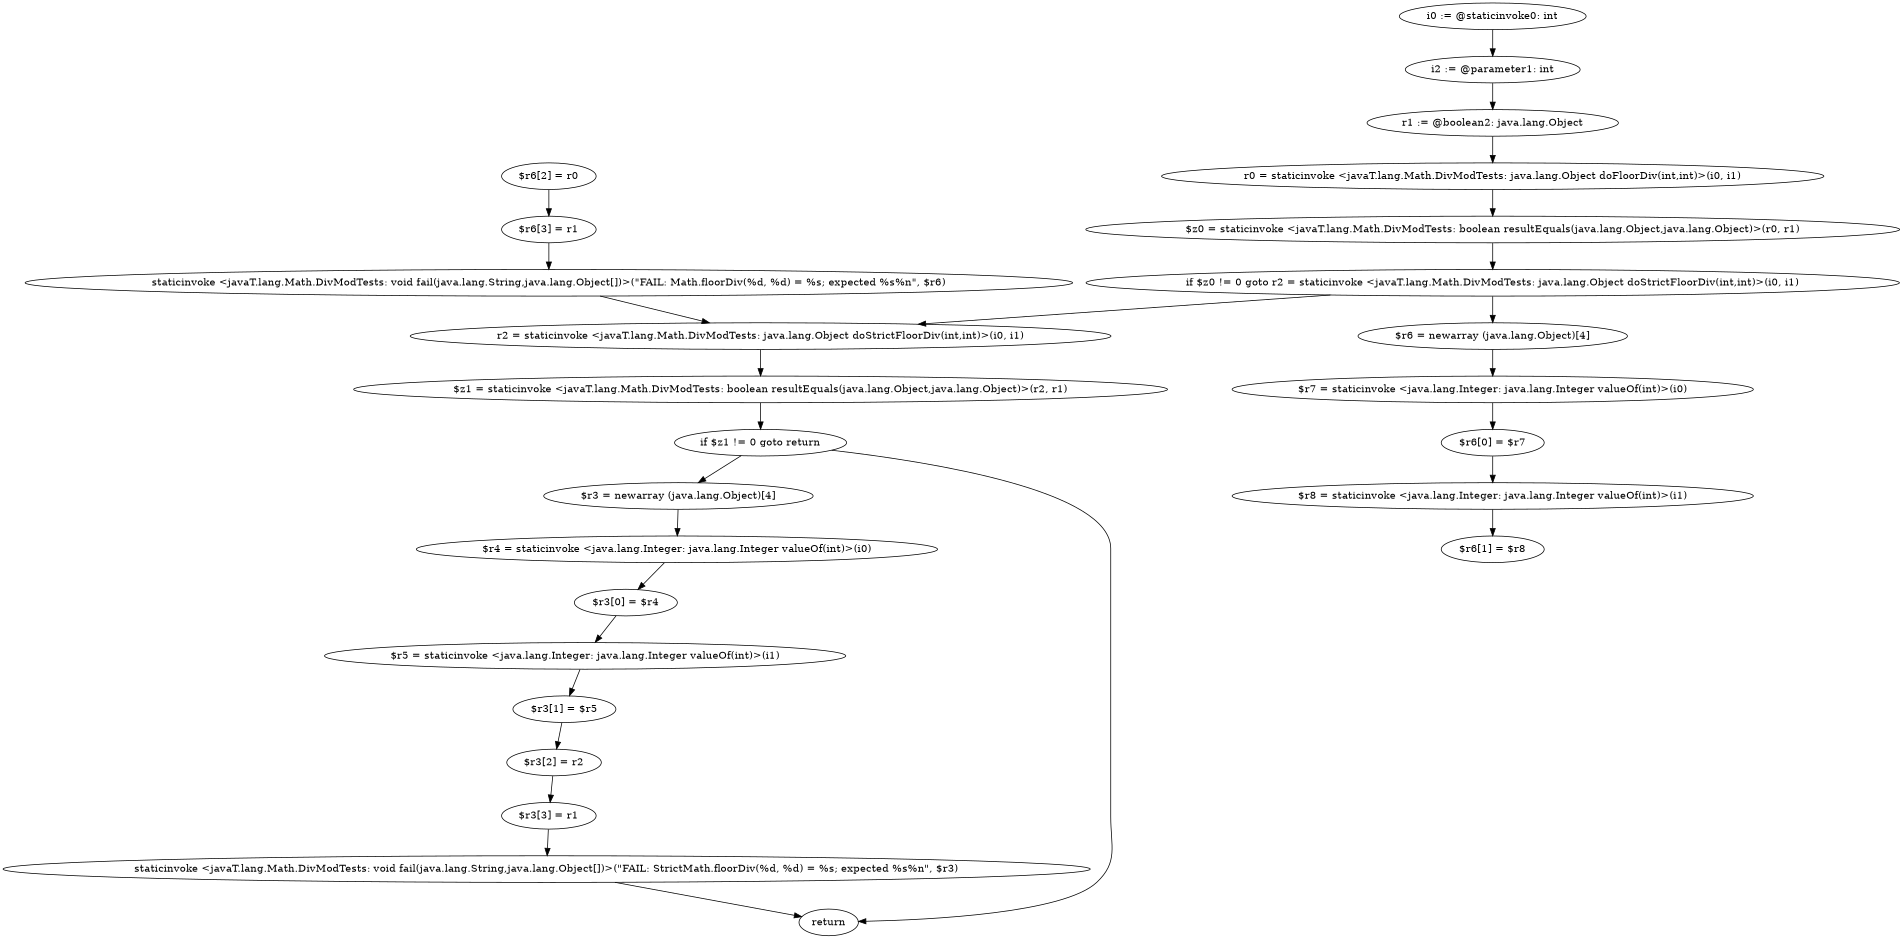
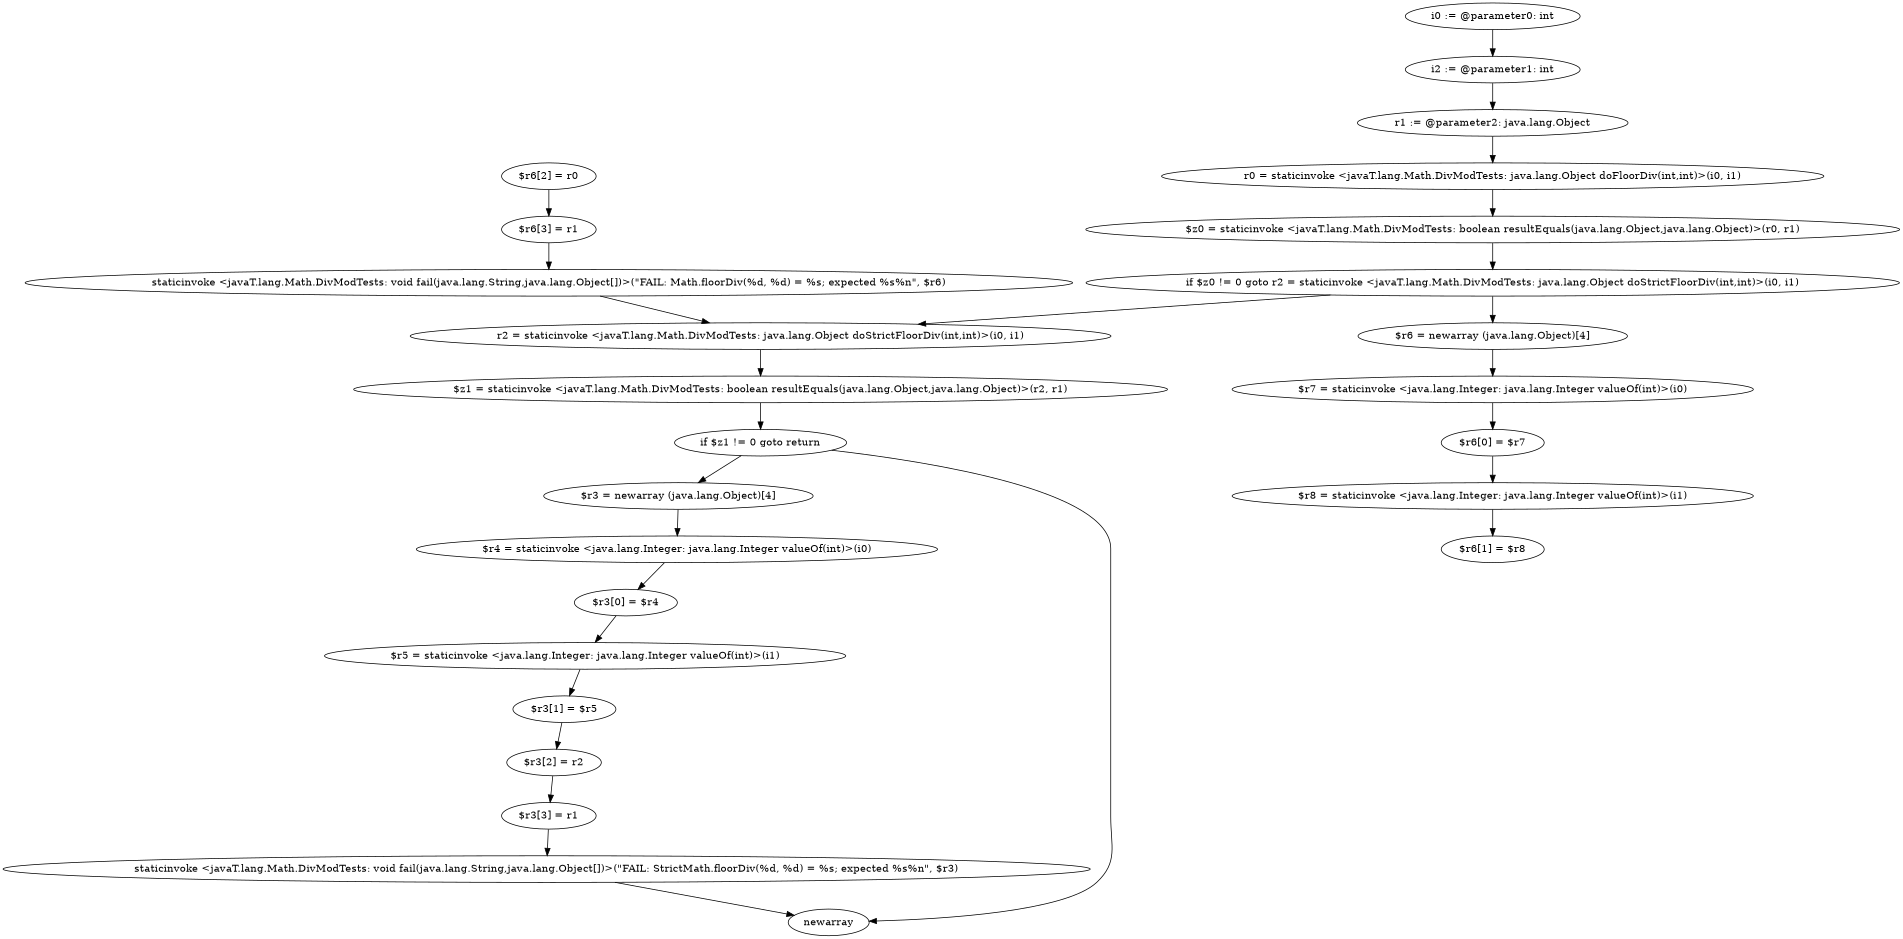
(1493, 16) -> (1493, 16)
(1493, 123) -> (1493, 123)
(829, 922) -> (829, 922)
